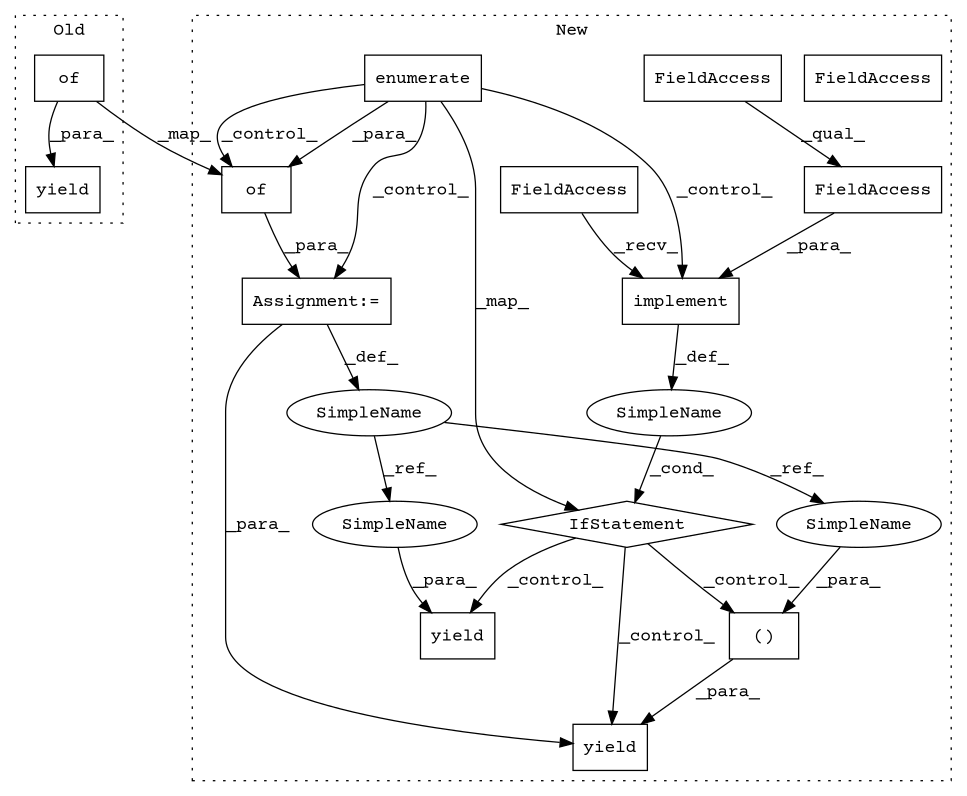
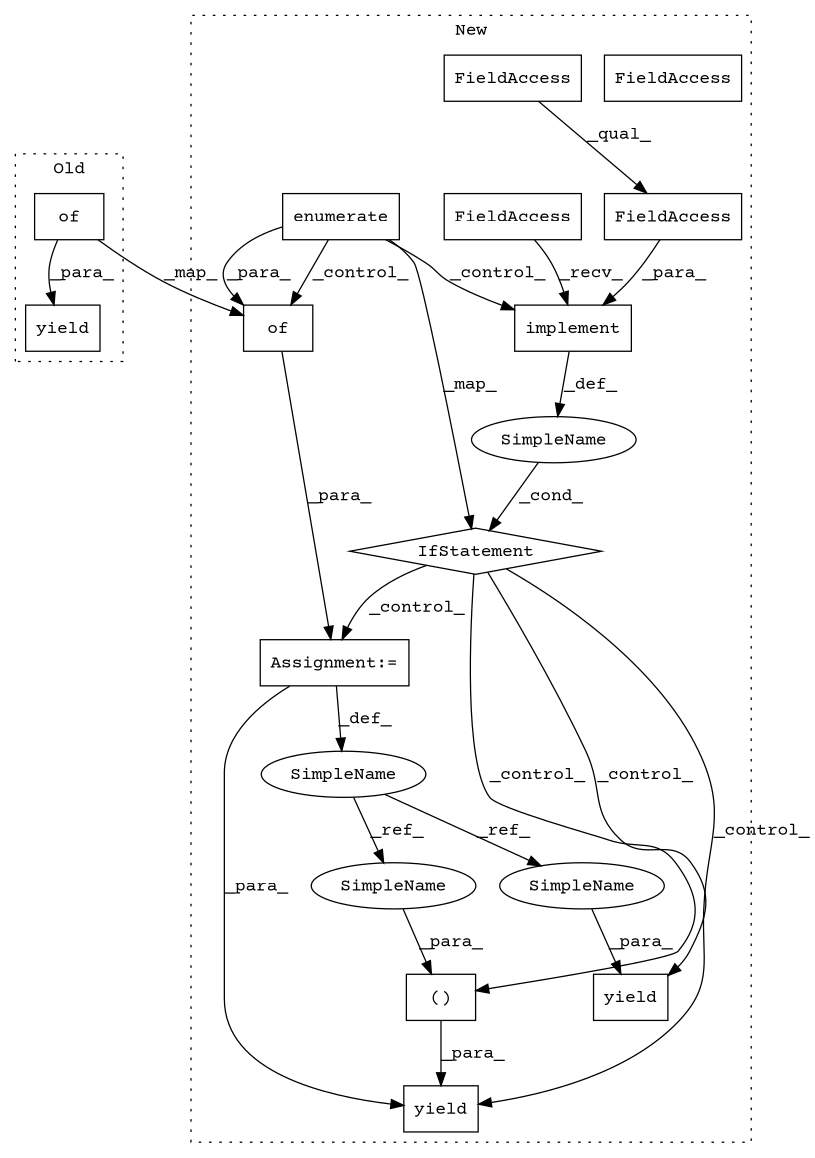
(370, 172) -> (380, 588)
